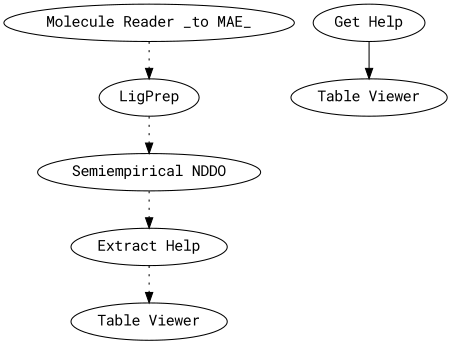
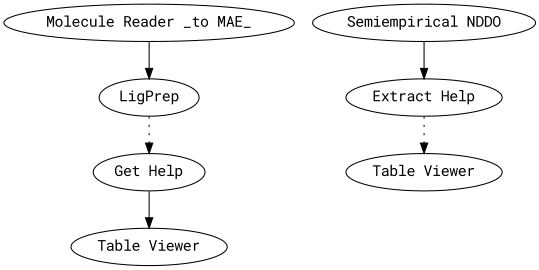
(149, 55) -> (149, 55)
(149, 130) -> (149, 130)
(149, 204) -> (424, 55)
